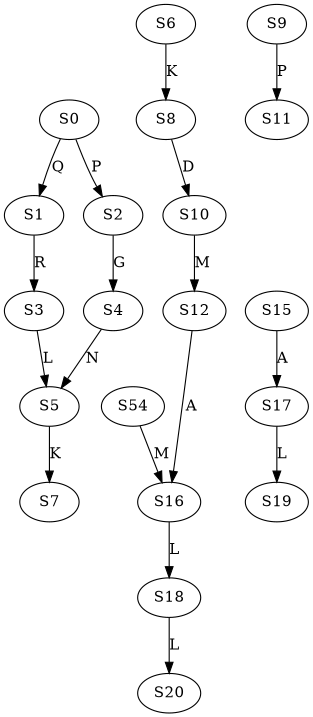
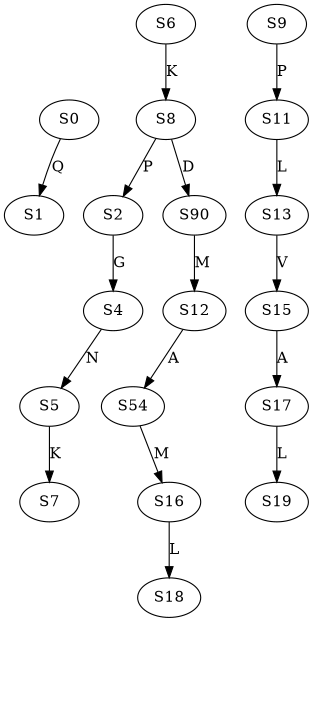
(86, 163) -> (142, 163)
(194, 215) -> (194, 215)
none -> (277, 215)
(34, 311) -> none
(183, 401) -> (167, 354)
(169, 693) -> none
